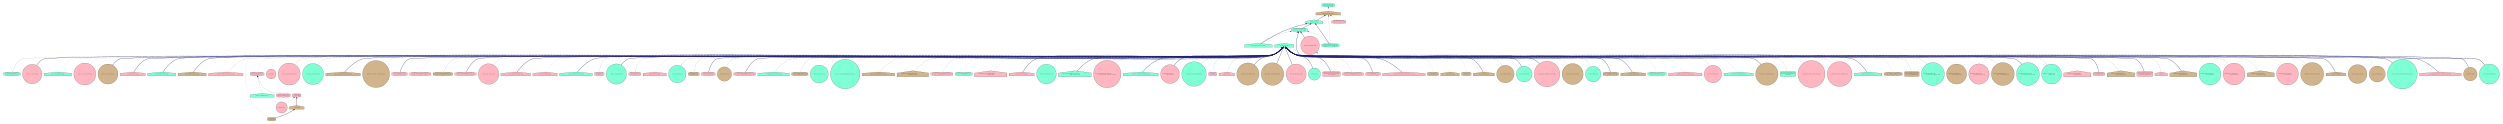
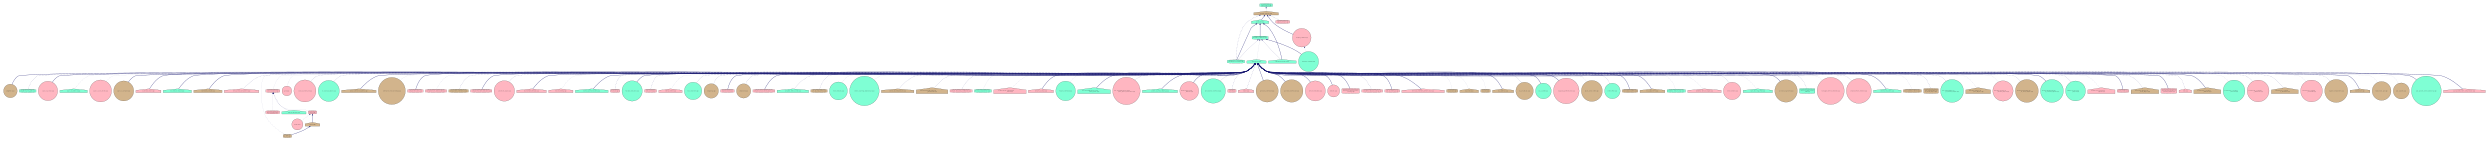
(1303, 35) -> (1279, 27)
(694, 74) -> (711, 91)
(1314, 74) -> (1334, 91)
(1957, 74) -> (1978, 91)
